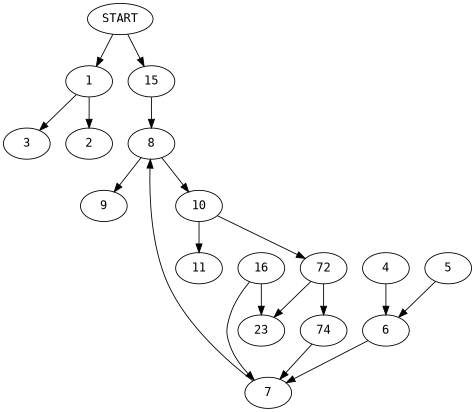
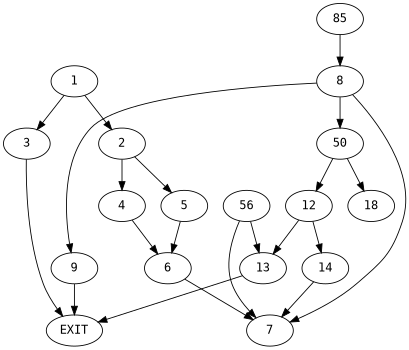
(120, 19) -> none
(151, 81) -> (340, 19)
none -> (122, 171)
none -> (150, 172)
(199, 206) -> (340, 144)
(199, 268) -> (371, 206)
(261, 268) -> (247, 206)
(324, 268) -> (309, 206)
(171, 289) -> (402, 224)
none -> (74, 331)
(261, 331) -> (263, 268)
(324, 331) -> (325, 268)
